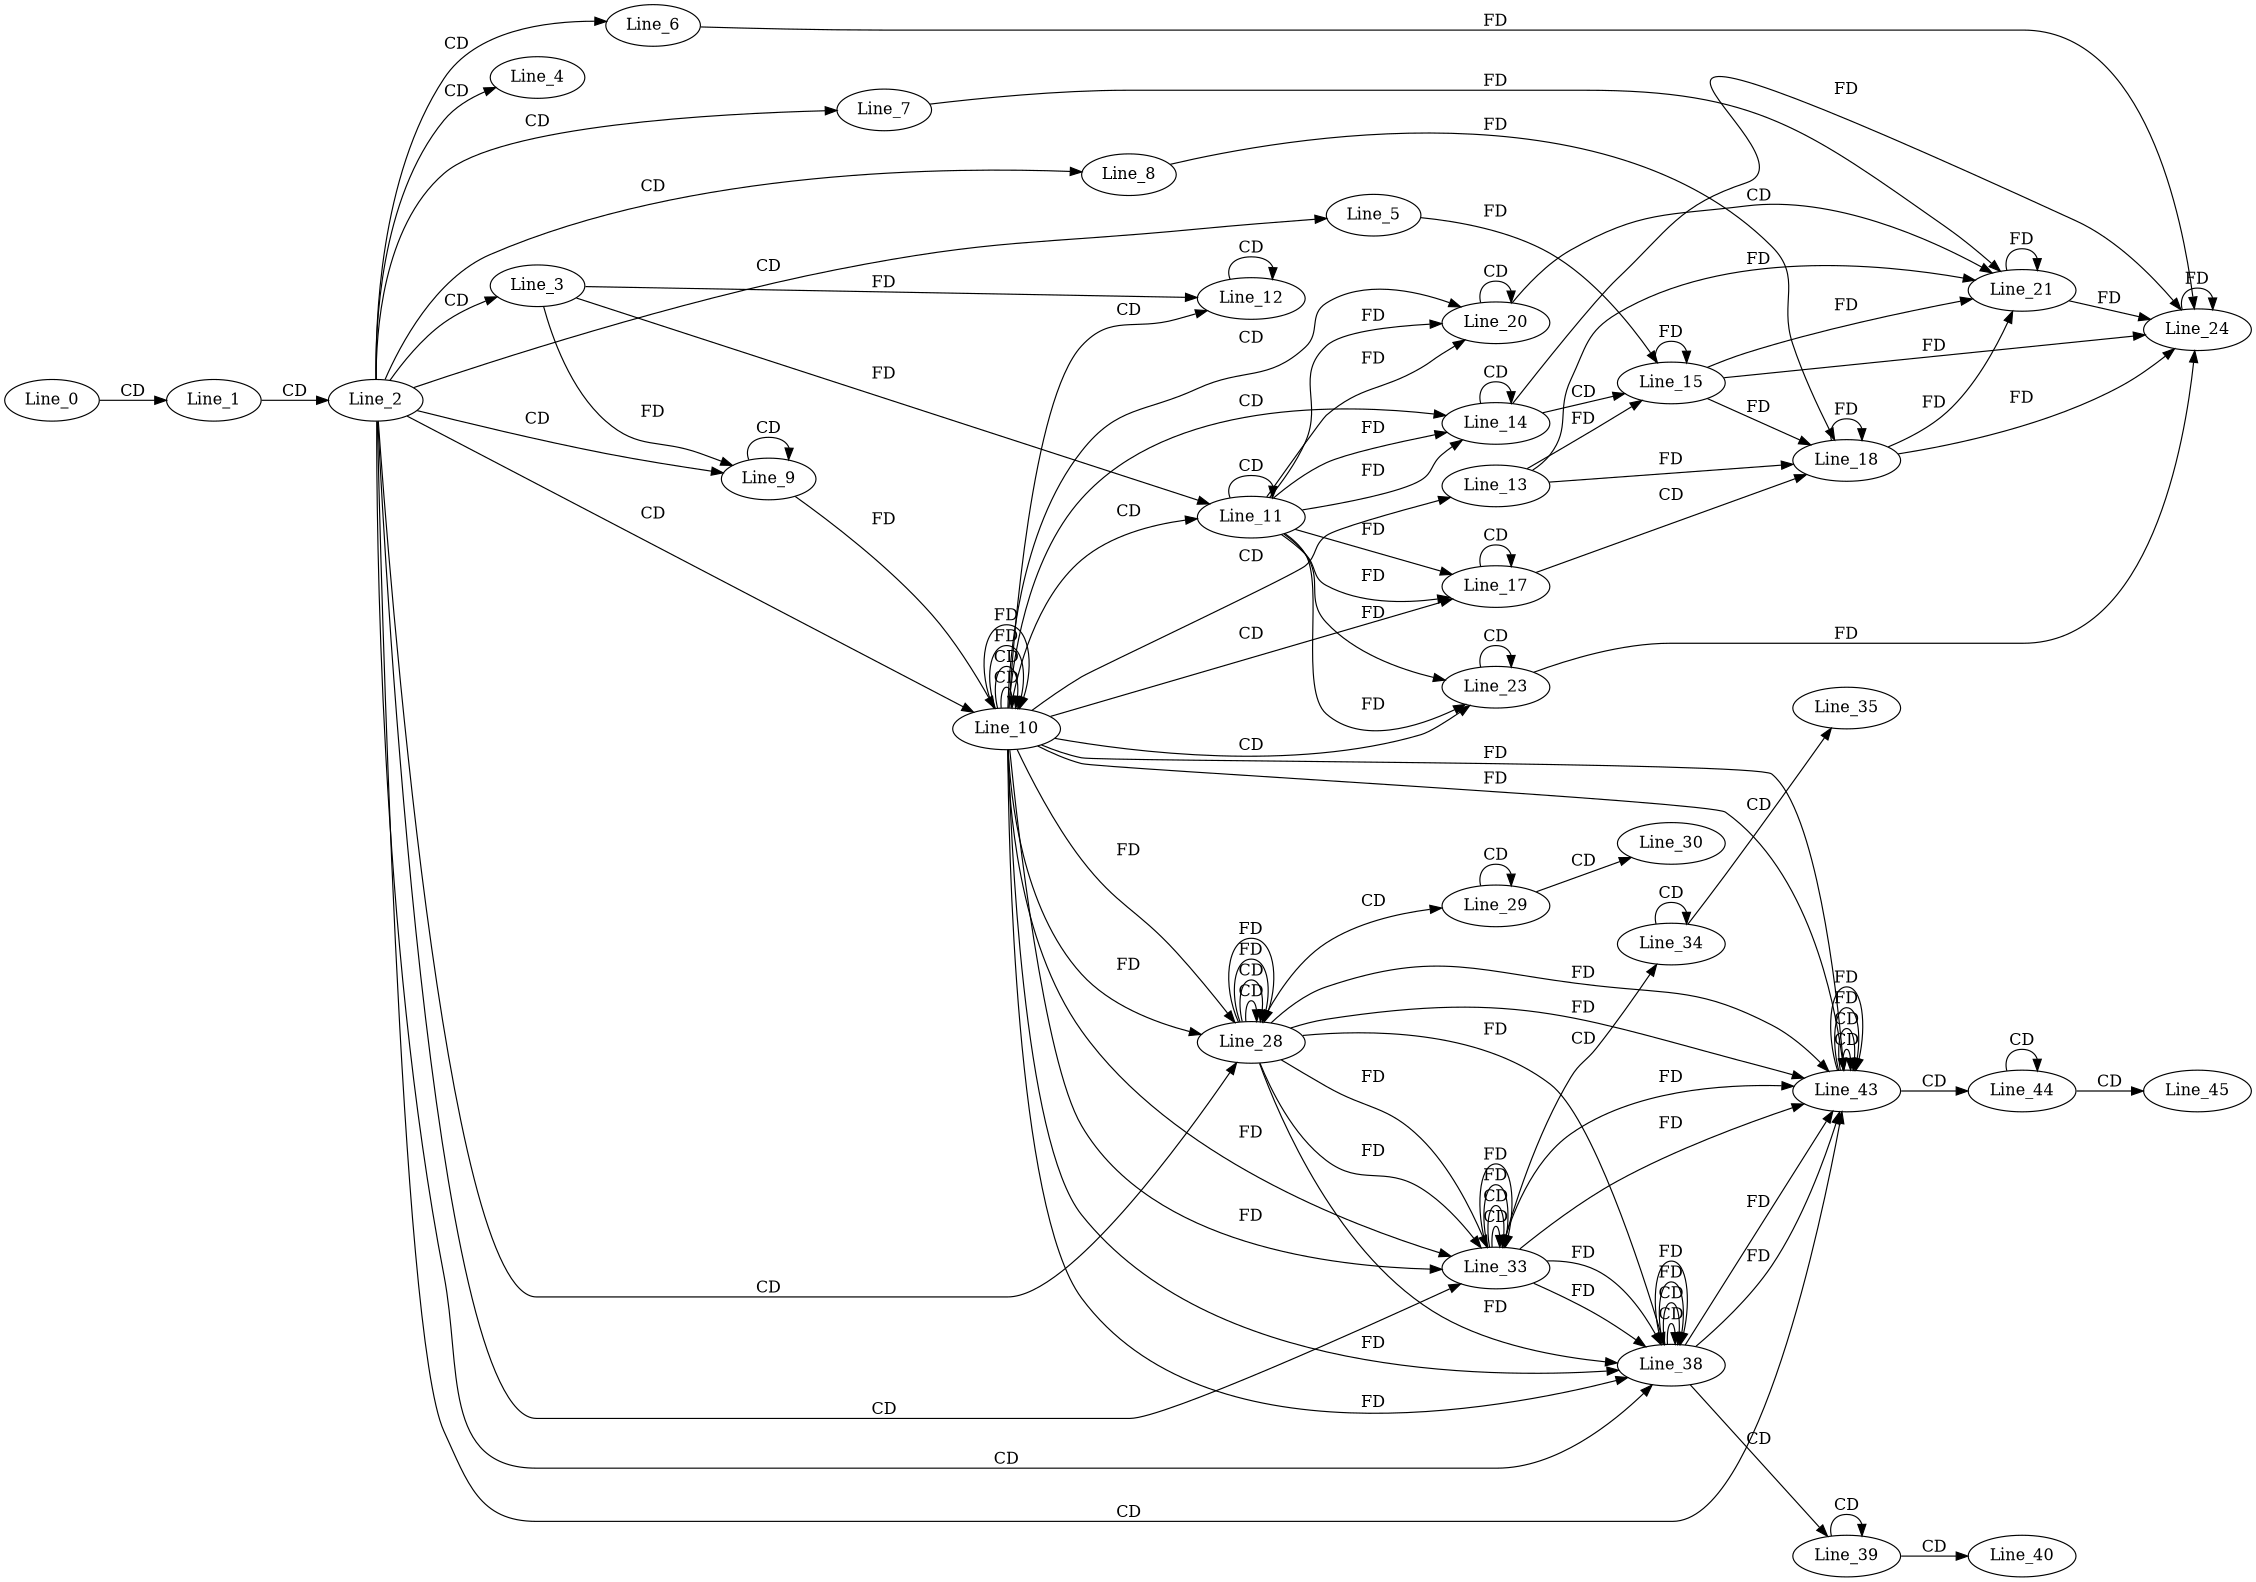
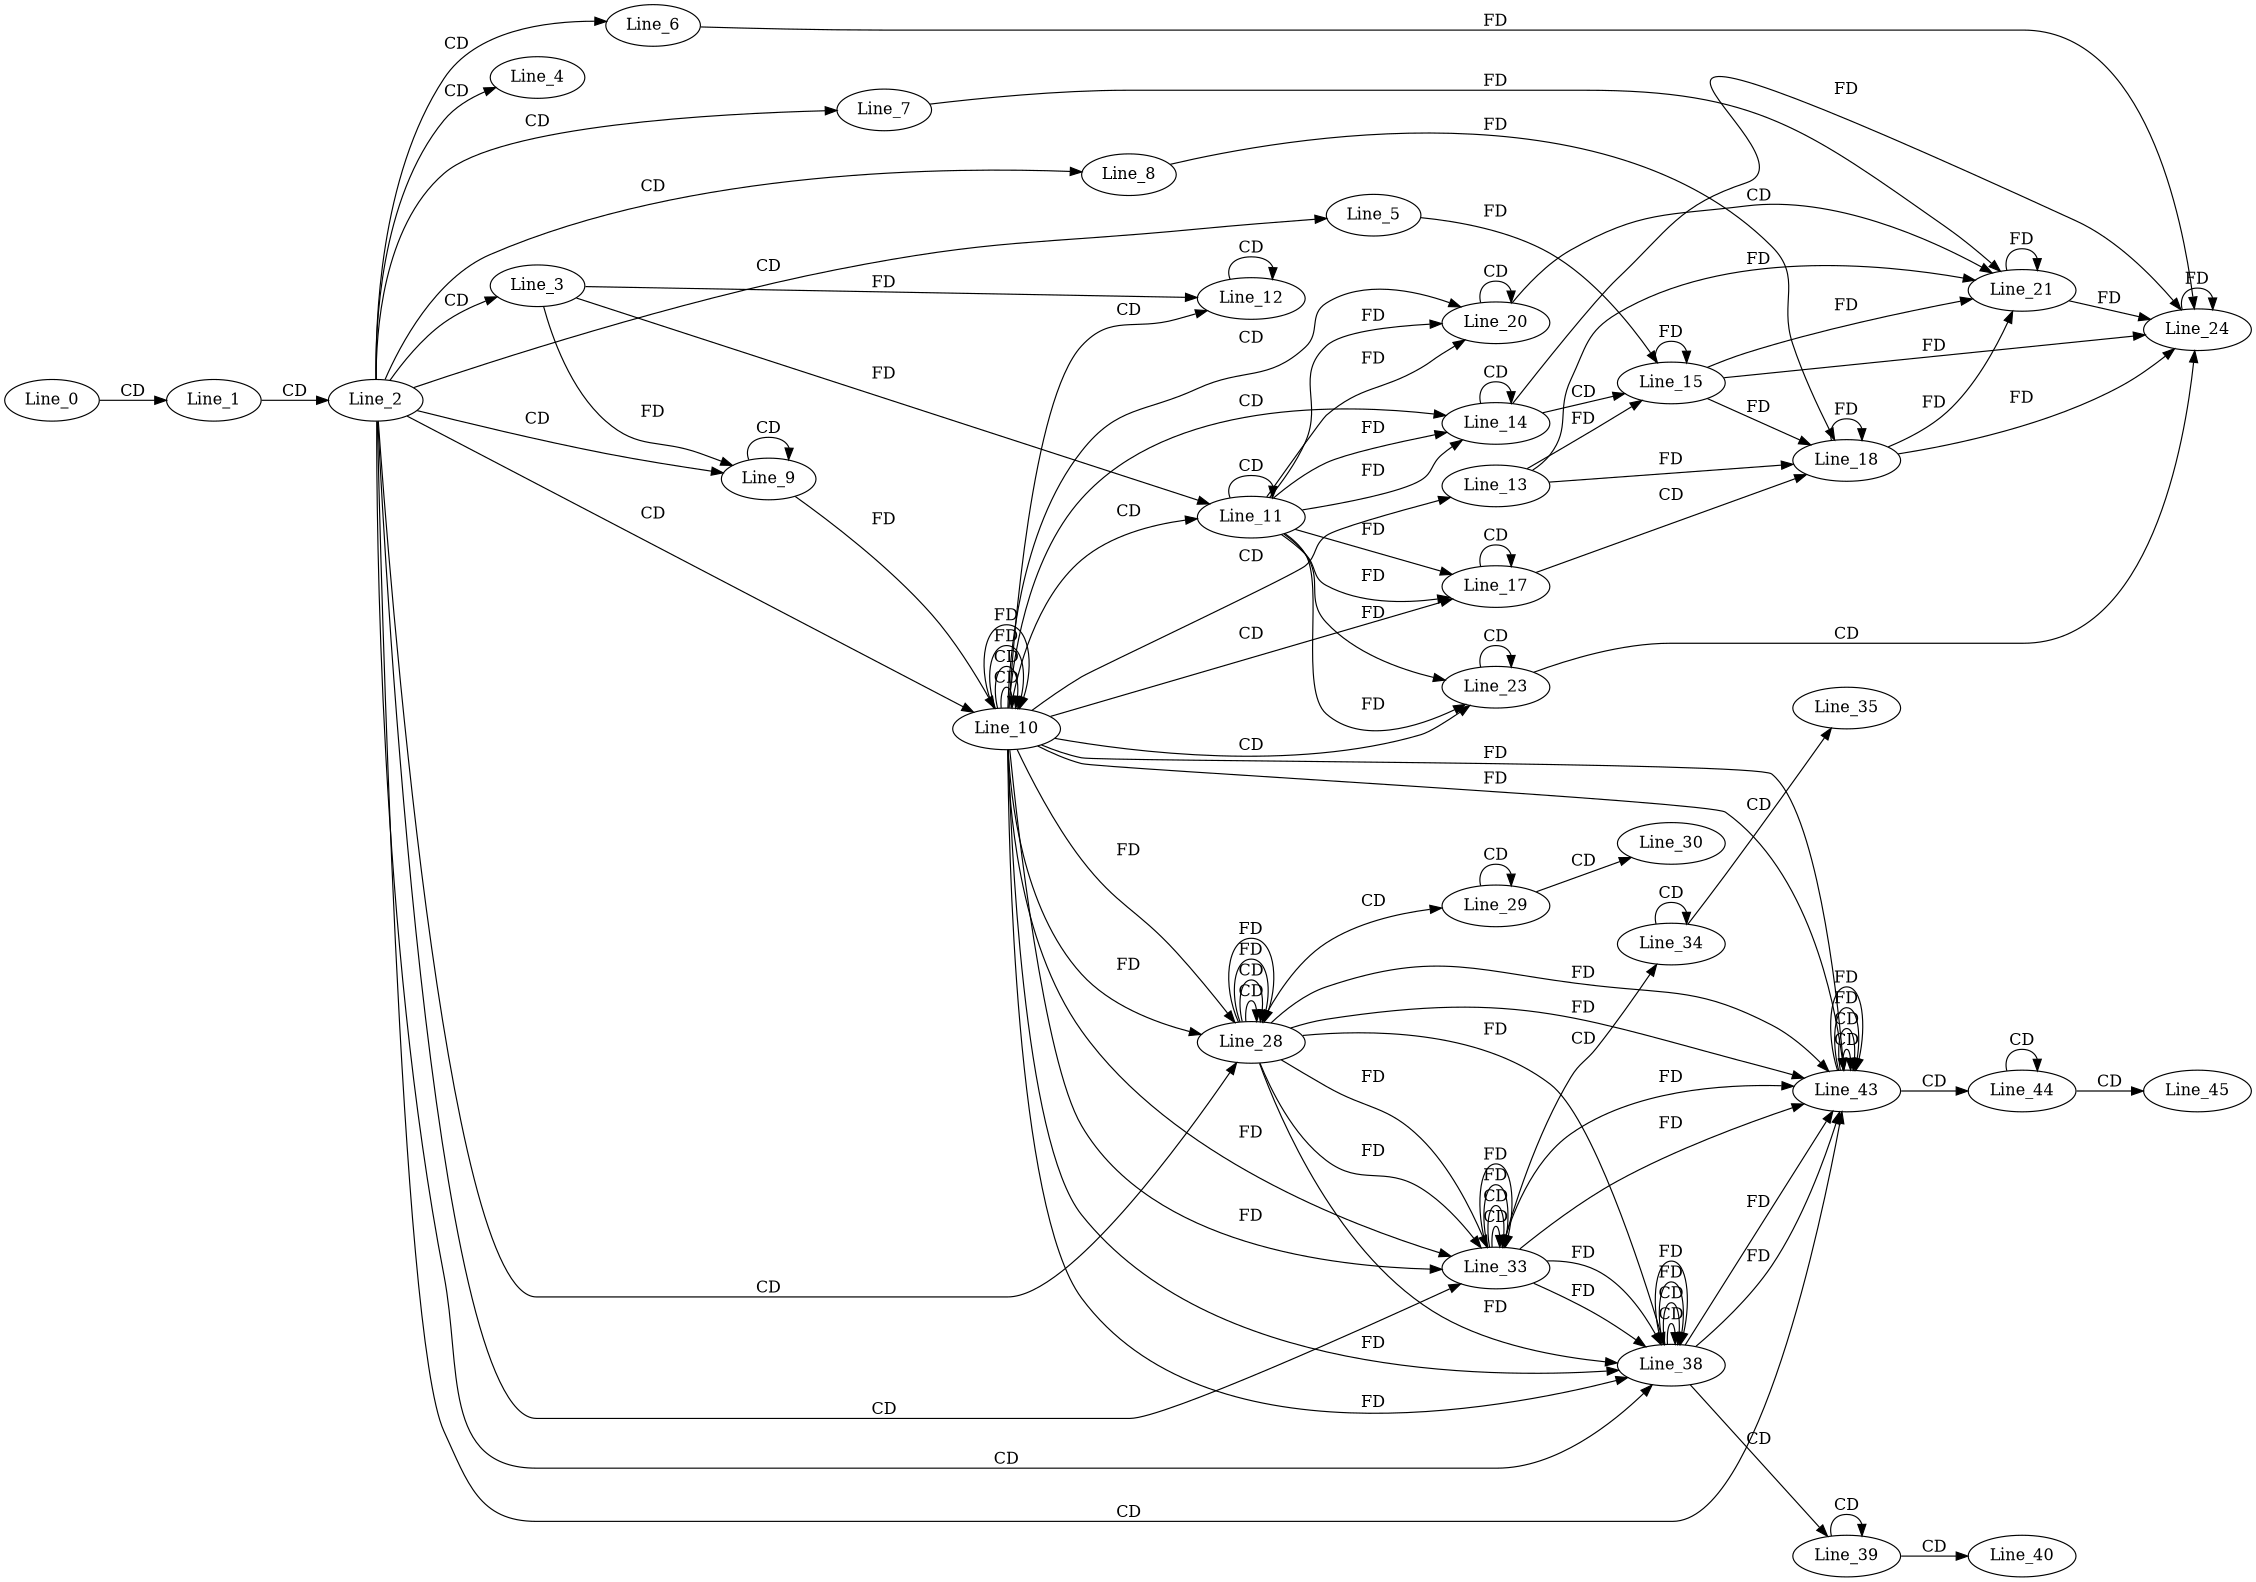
(1847, 635) -> (1847, 635)
